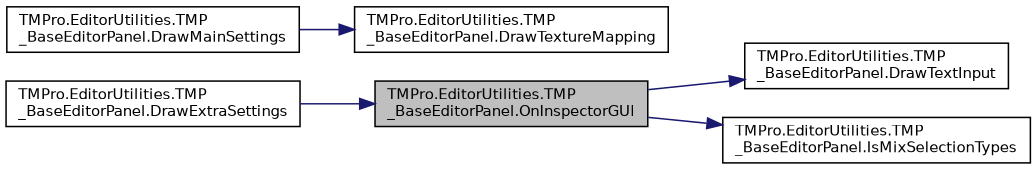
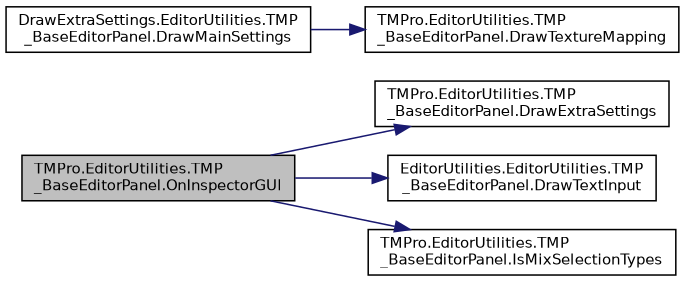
(153, 30) -> (158, 30)
(877, 66) -> (522, 178)
(330, 104) -> (333, 142)
